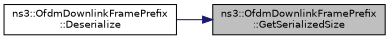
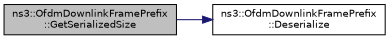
(190, 20) -> (190, 20)
